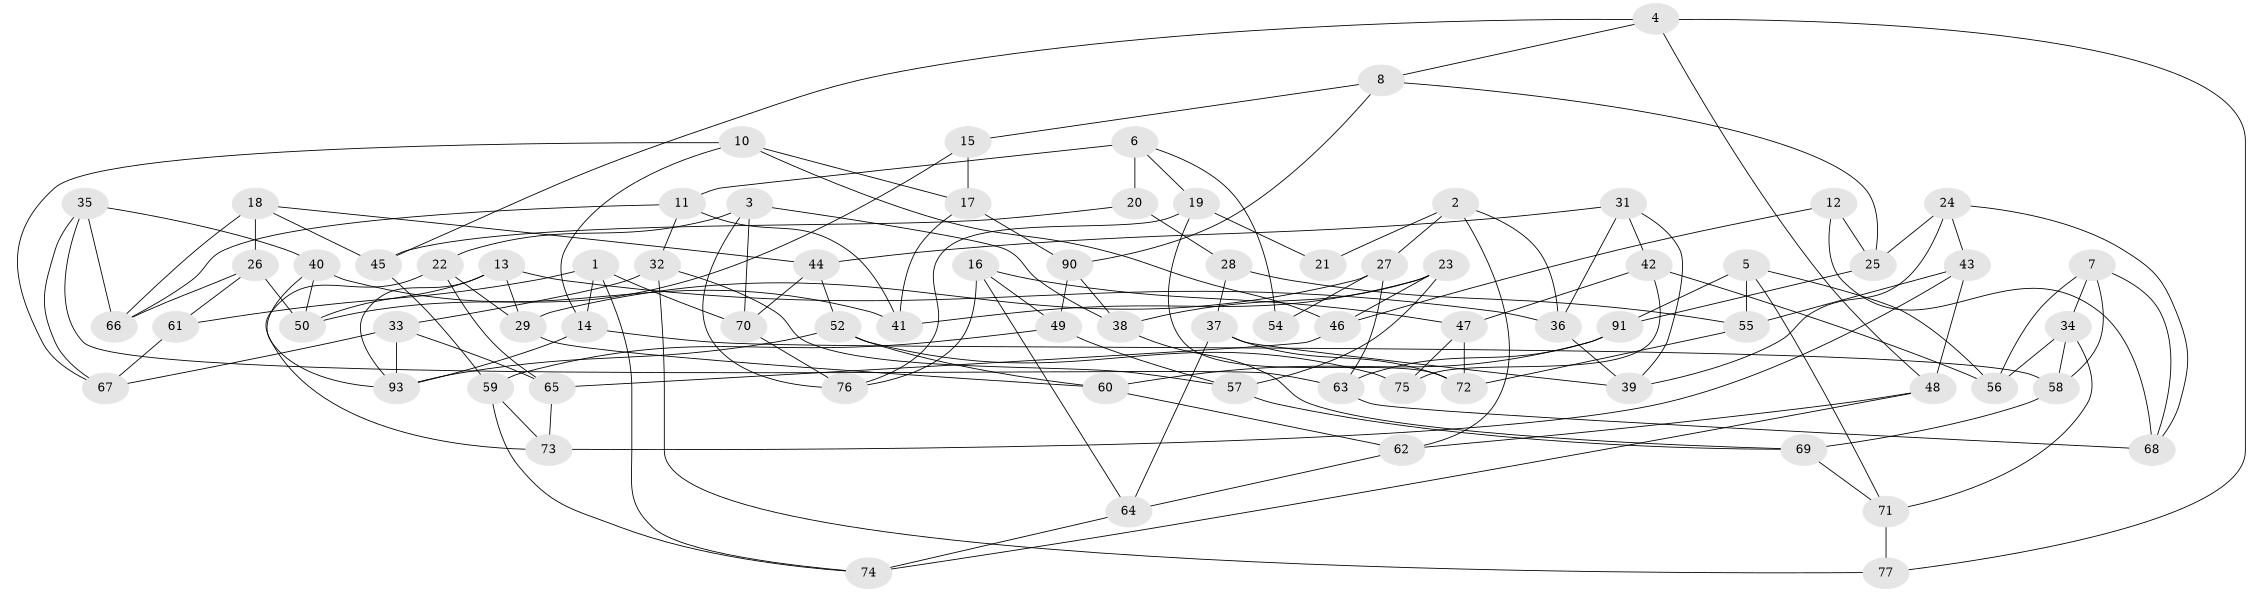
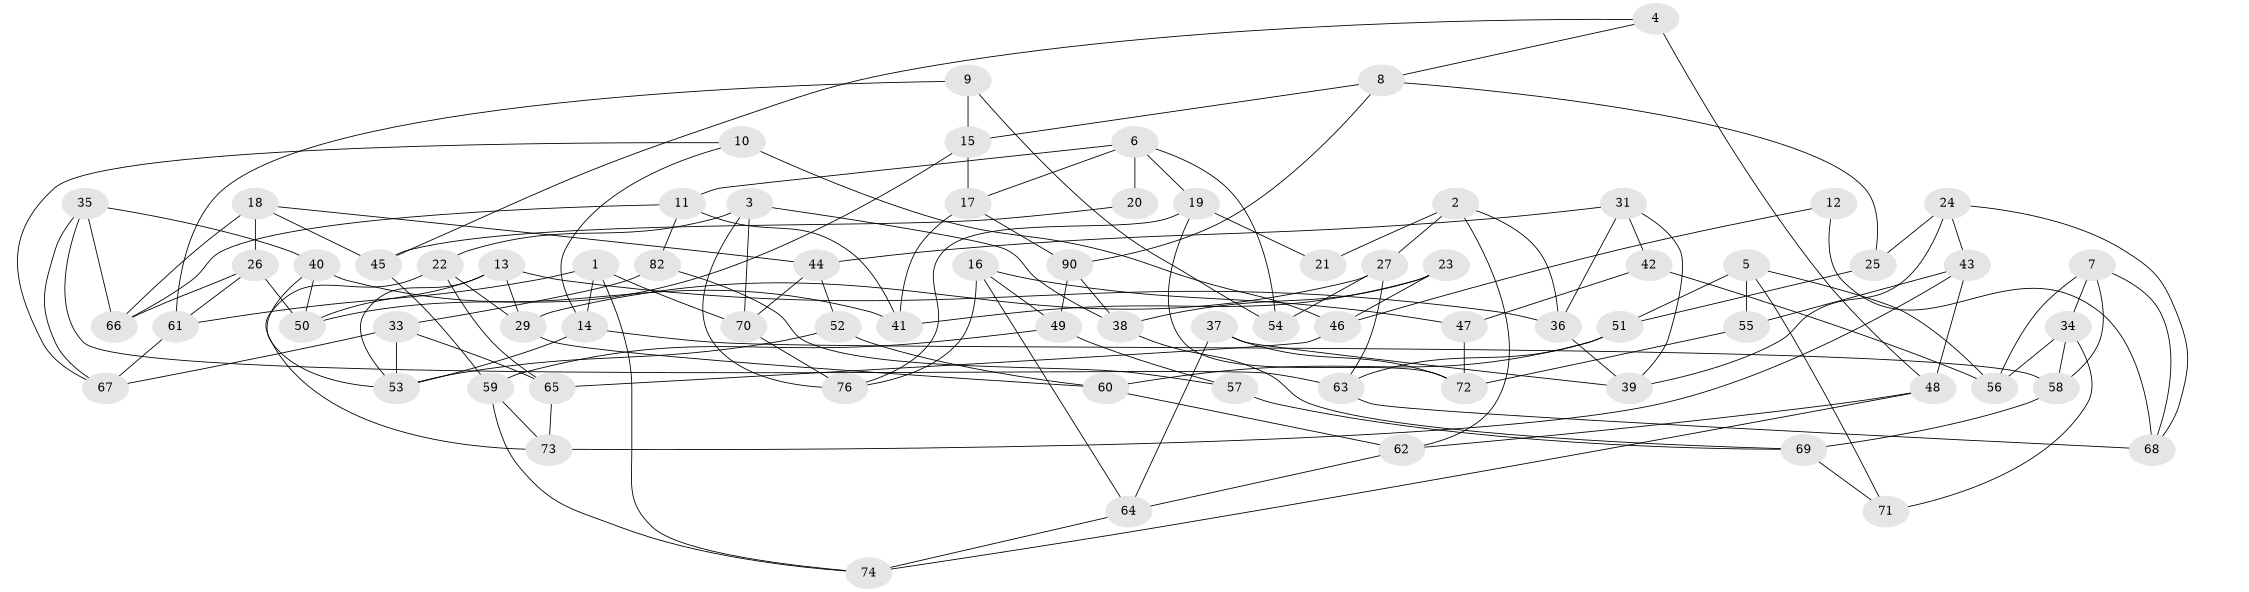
none -> (968, 80)
(841, 169) -> (1045, 175)
(1854, 234) -> none
(657, 265) -> (657, 265)
(1229, 265) -> none
(1620, 327) -> (1620, 327)
(1379, 335) -> none
(397, 388) -> (397, 388)
(1403, 388) -> none
(1886, 573) -> none
